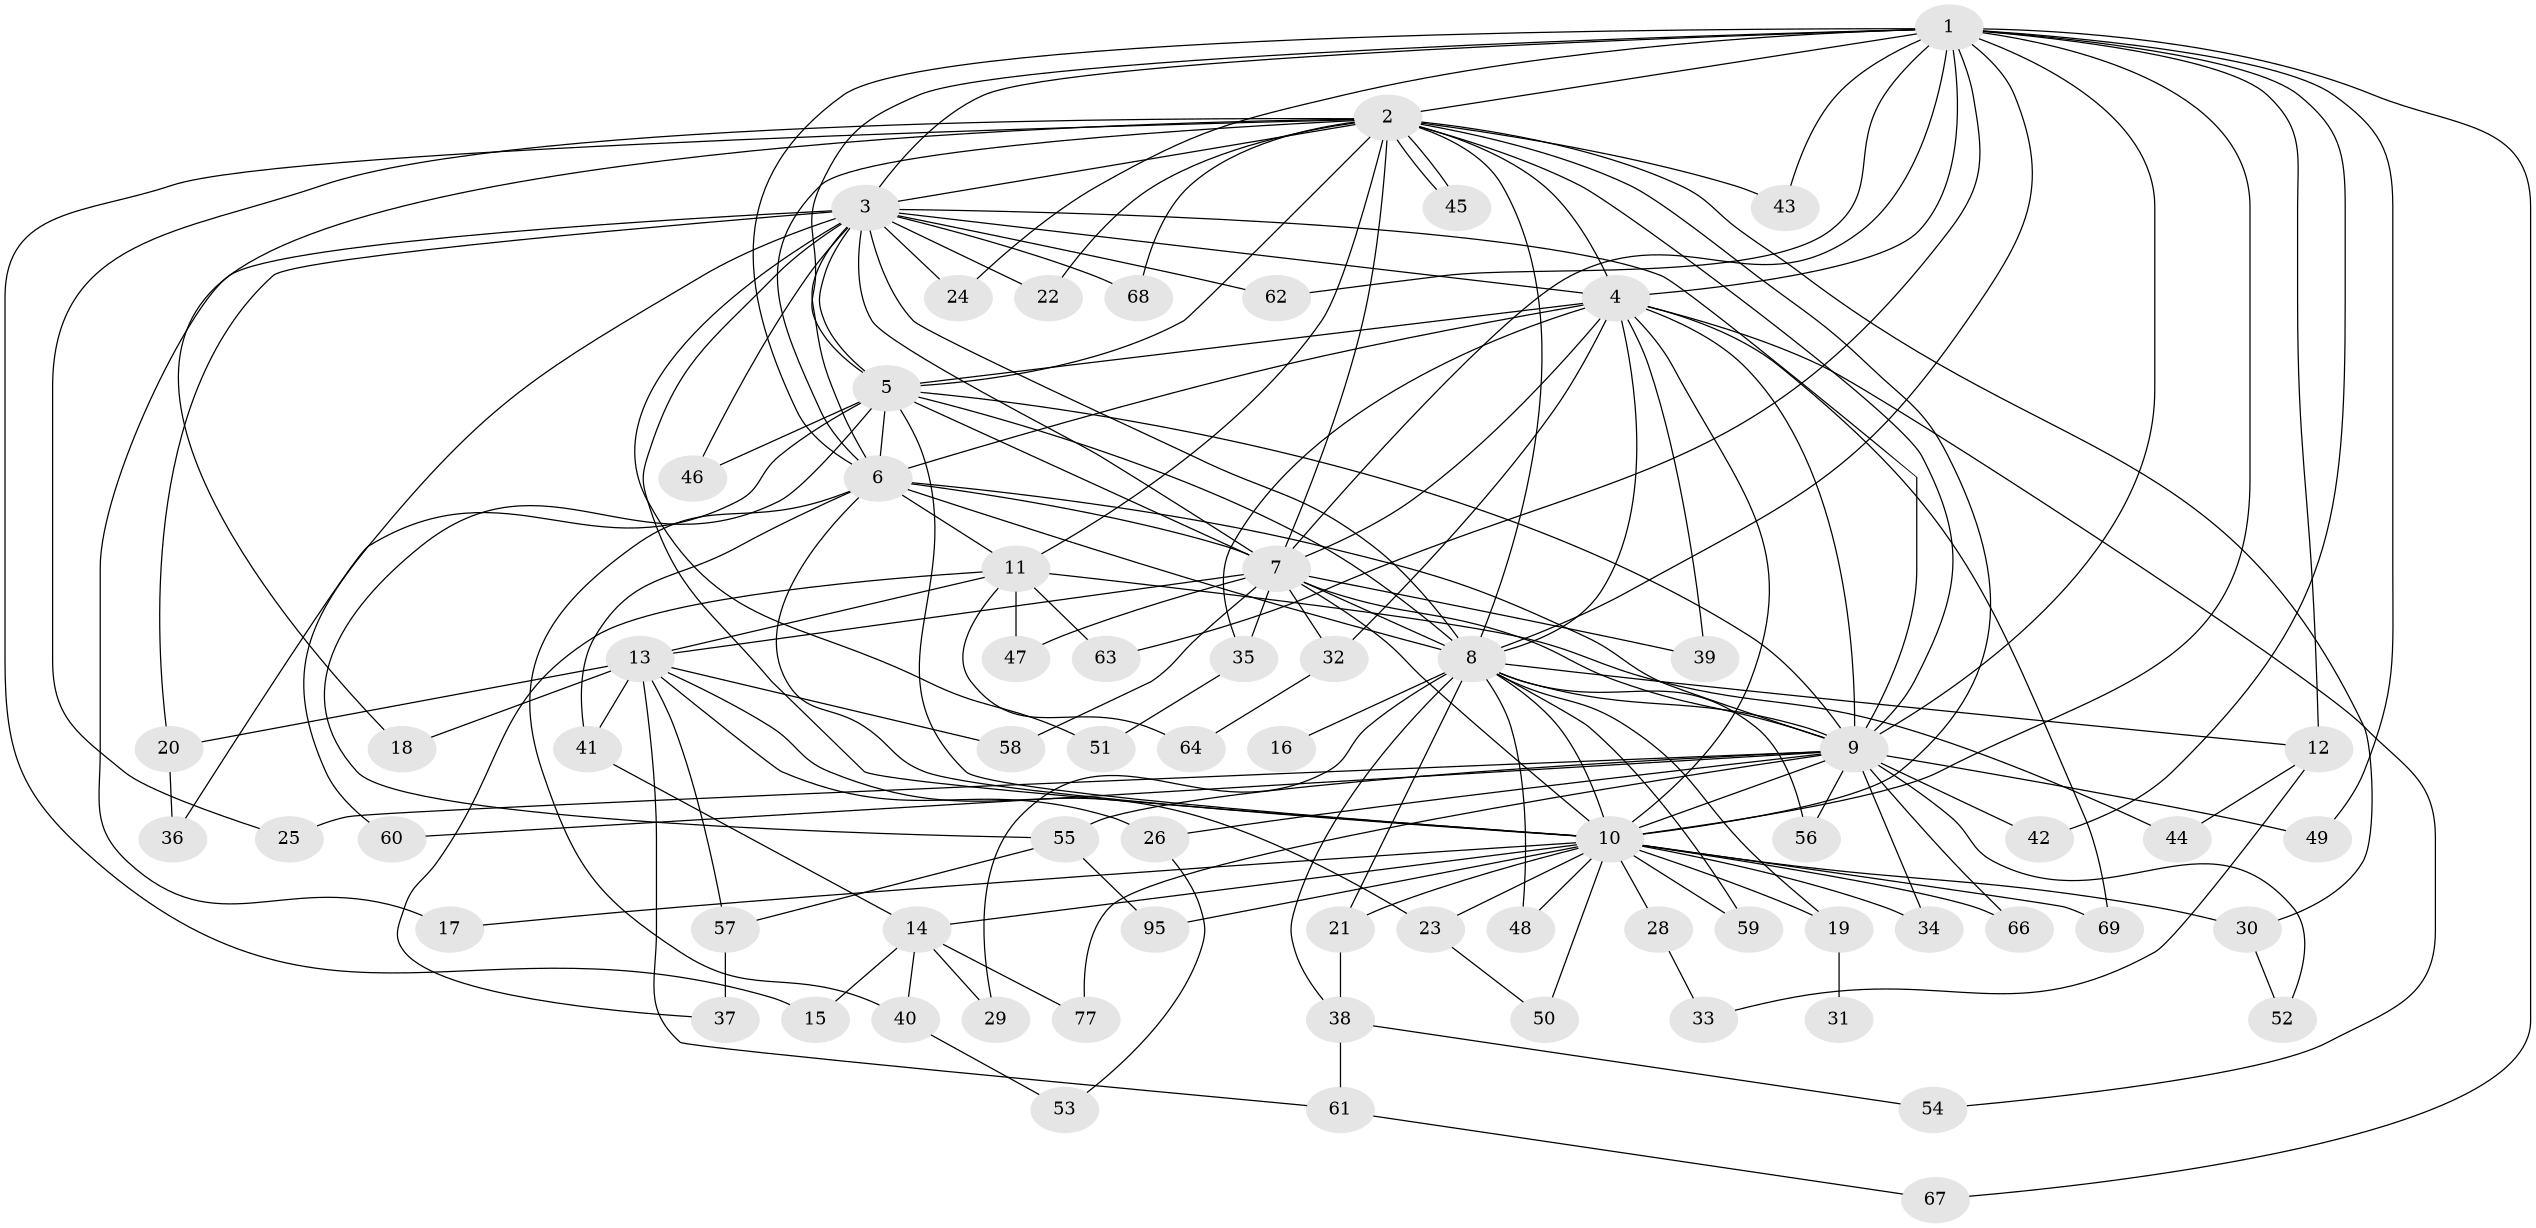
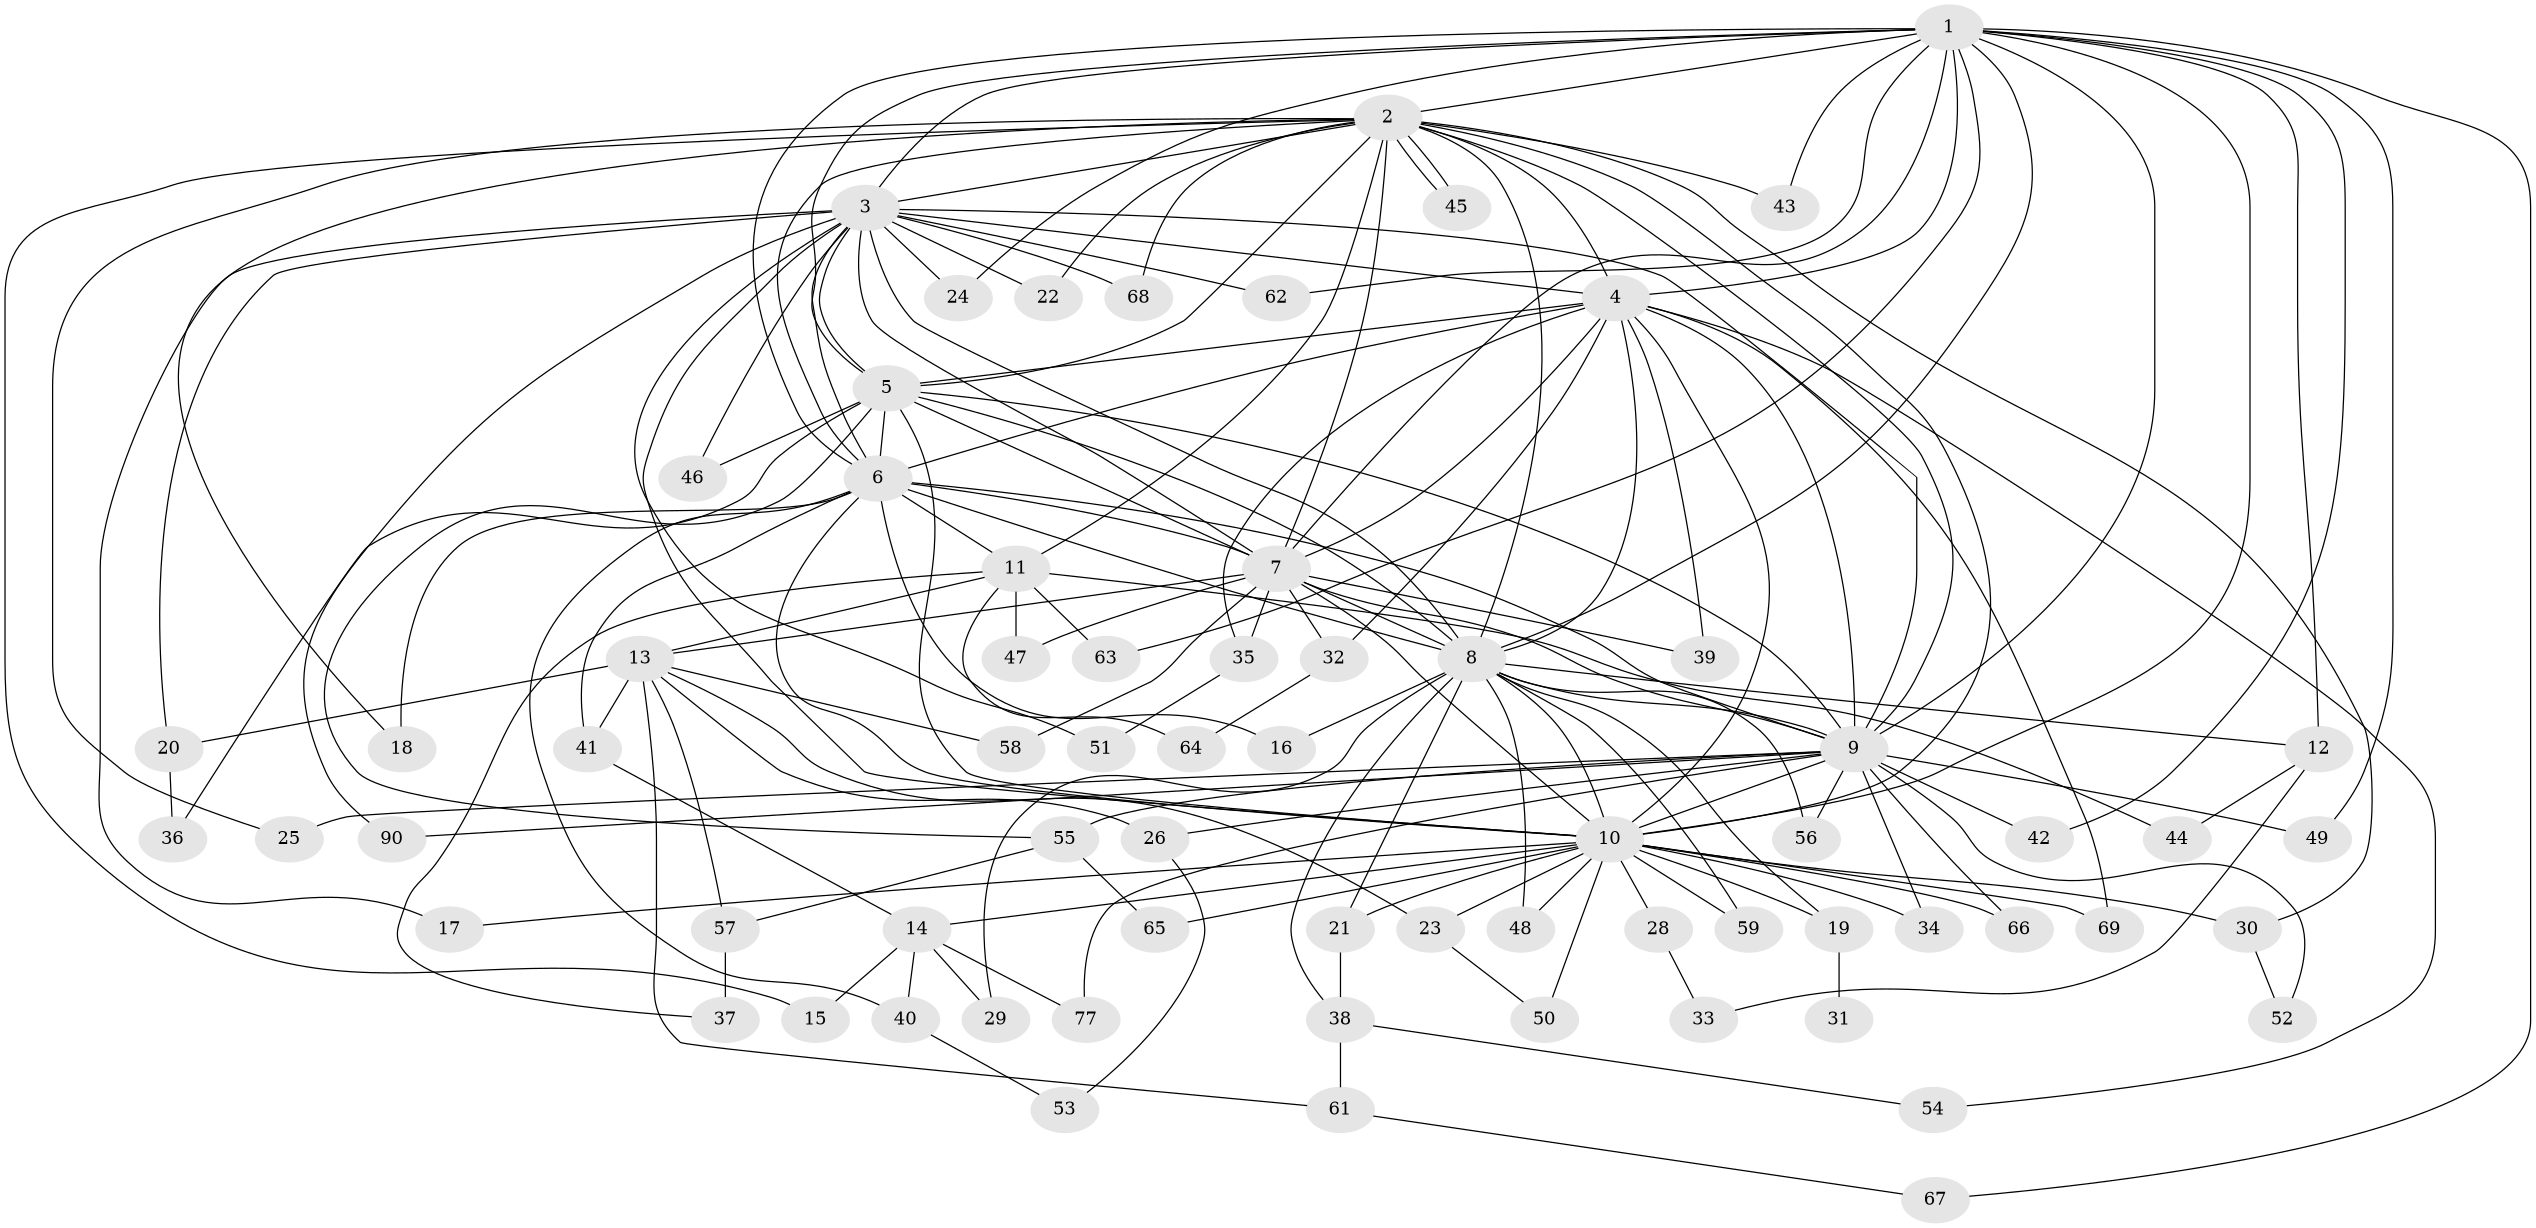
none -> (949, 661)
(508, 709) -> (512, 524)
(392, 839) -> (392, 839)
(1155, 930) -> (1155, 930)
